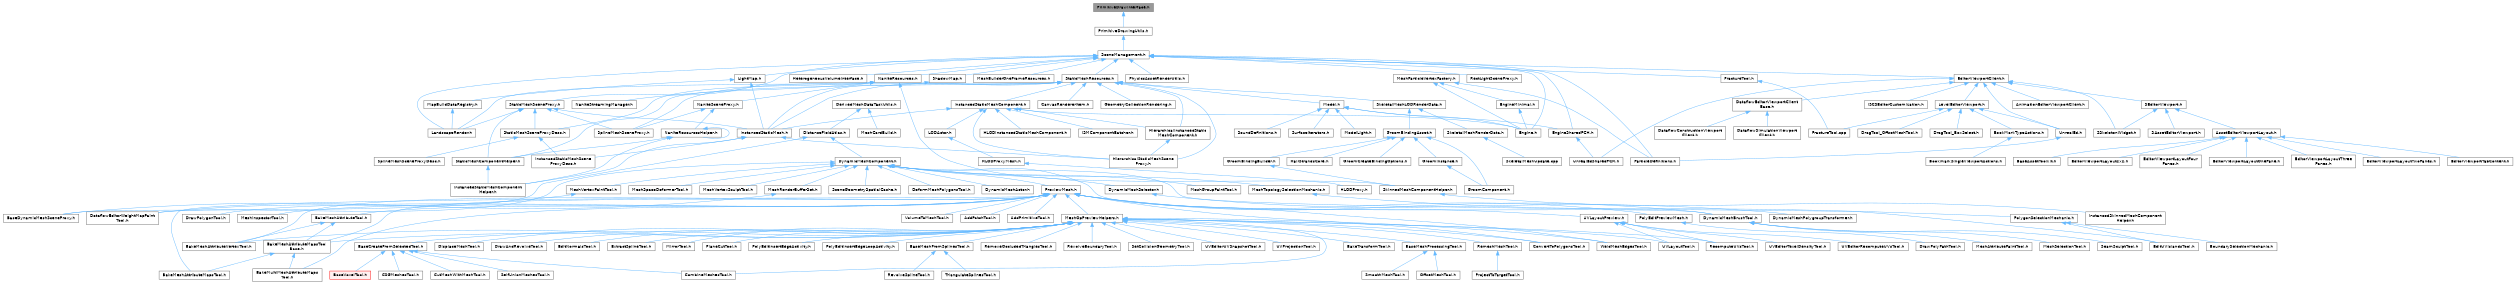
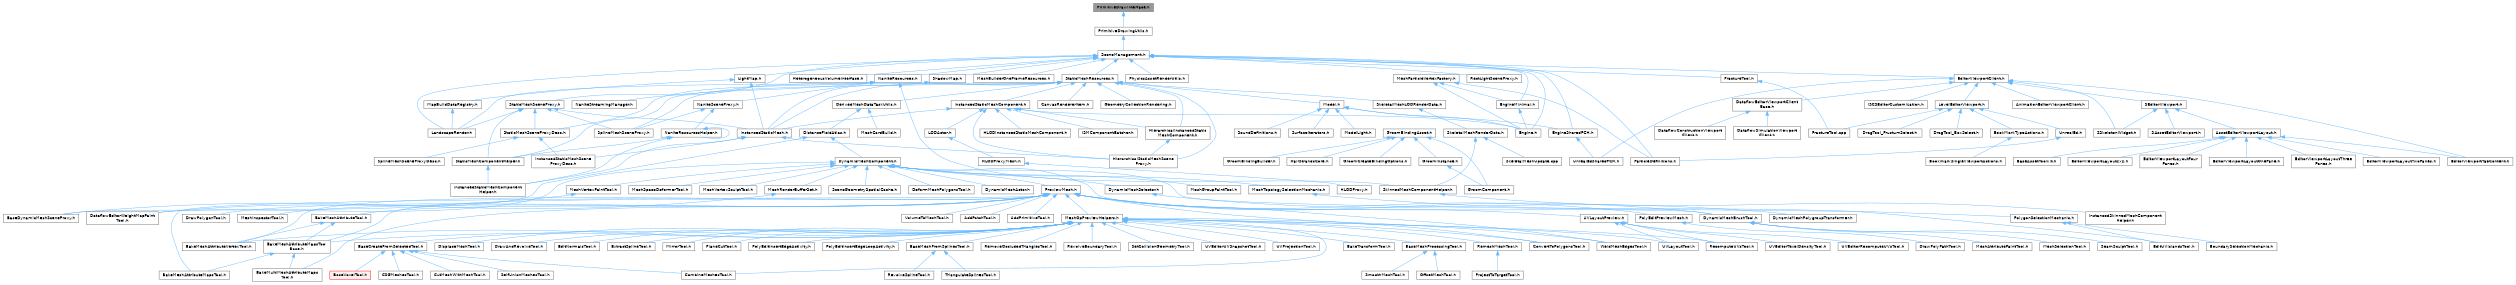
none -> (1354, 60)
none -> (978, 92)
(2018, 115) -> (2241, 107)
(1409, 121) -> none
(1890, 133) -> (1890, 133)
(1334, 176) -> (1463, 171)
